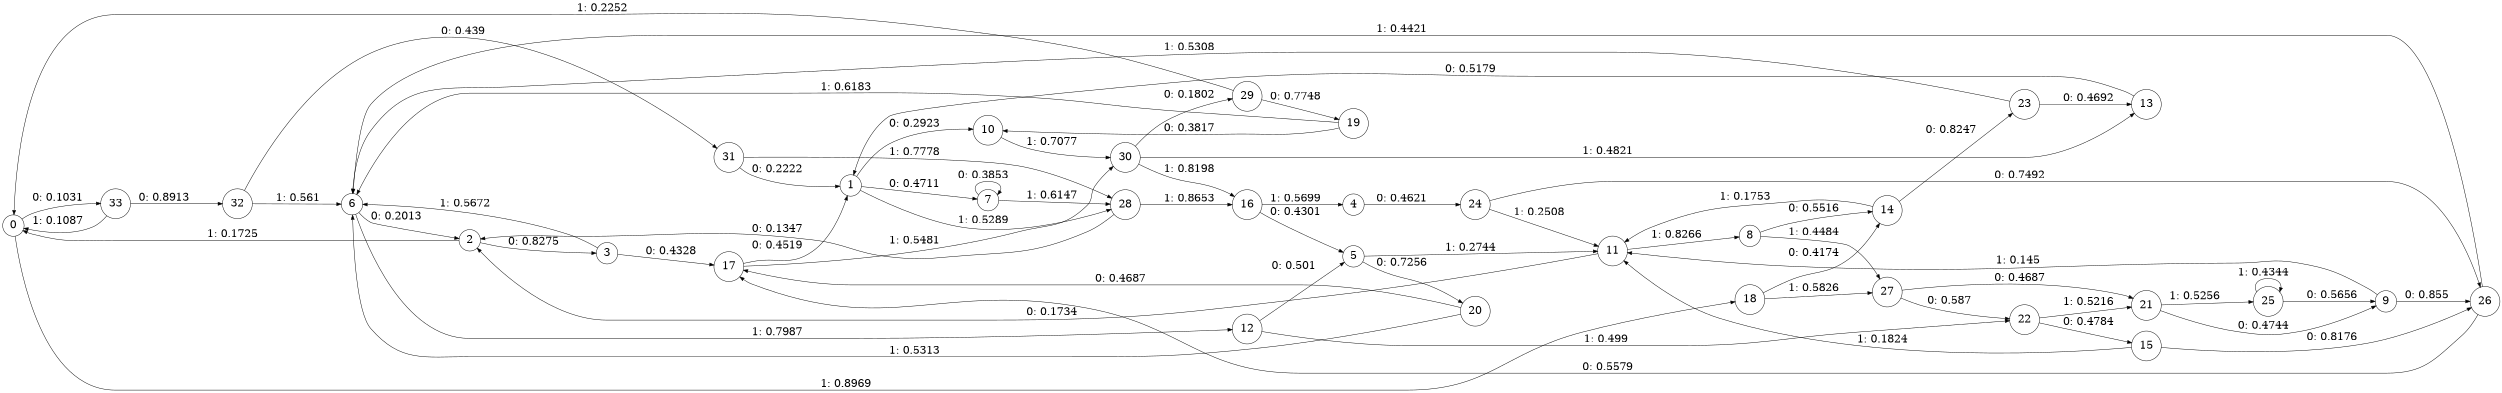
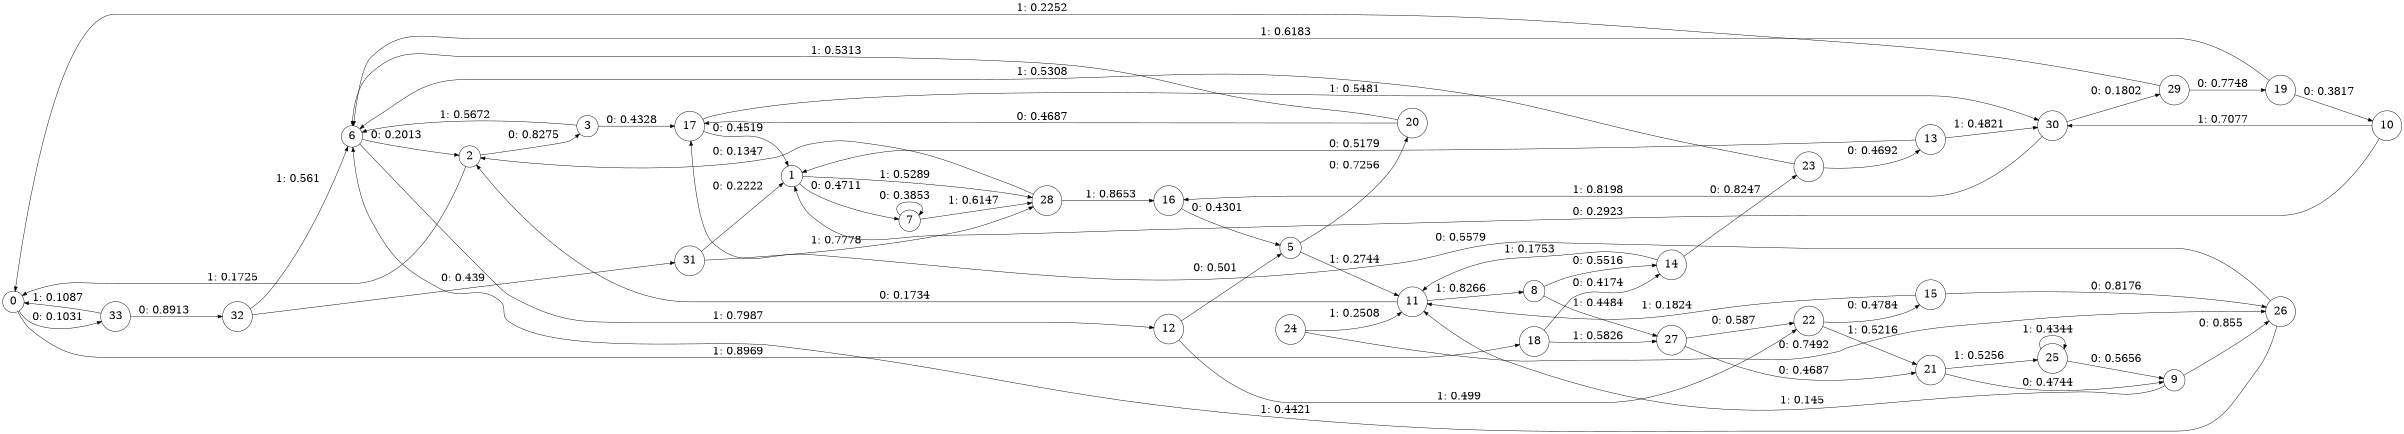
(905, 137) -> (1593, 219)
(1640, 157) -> (1989, 133)
(1353, 205) -> none
